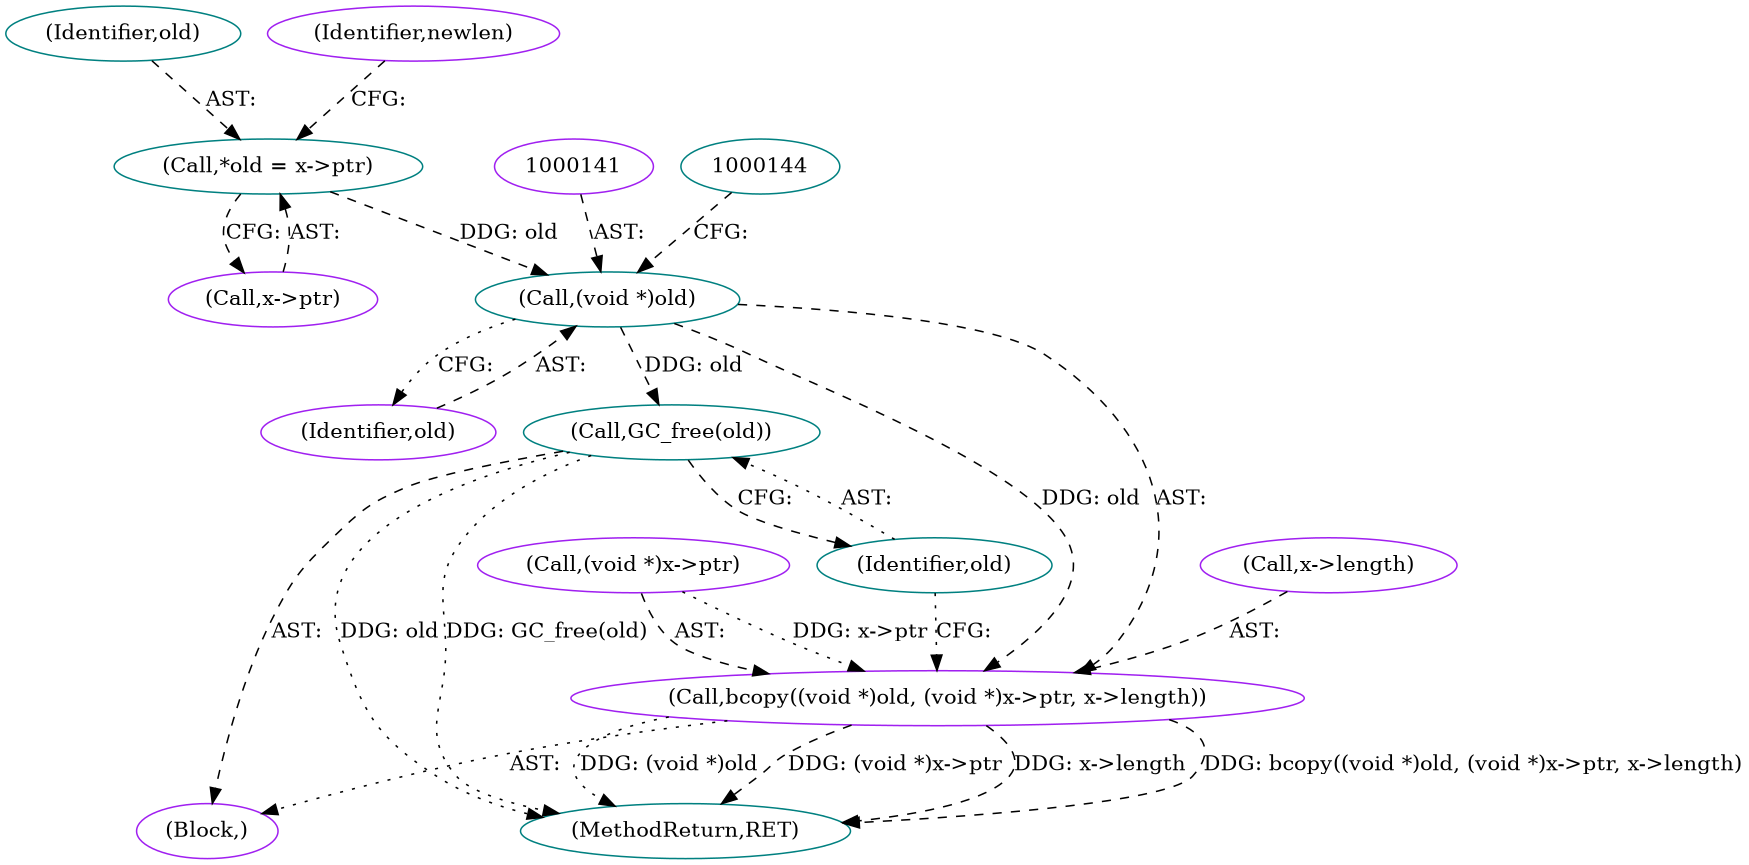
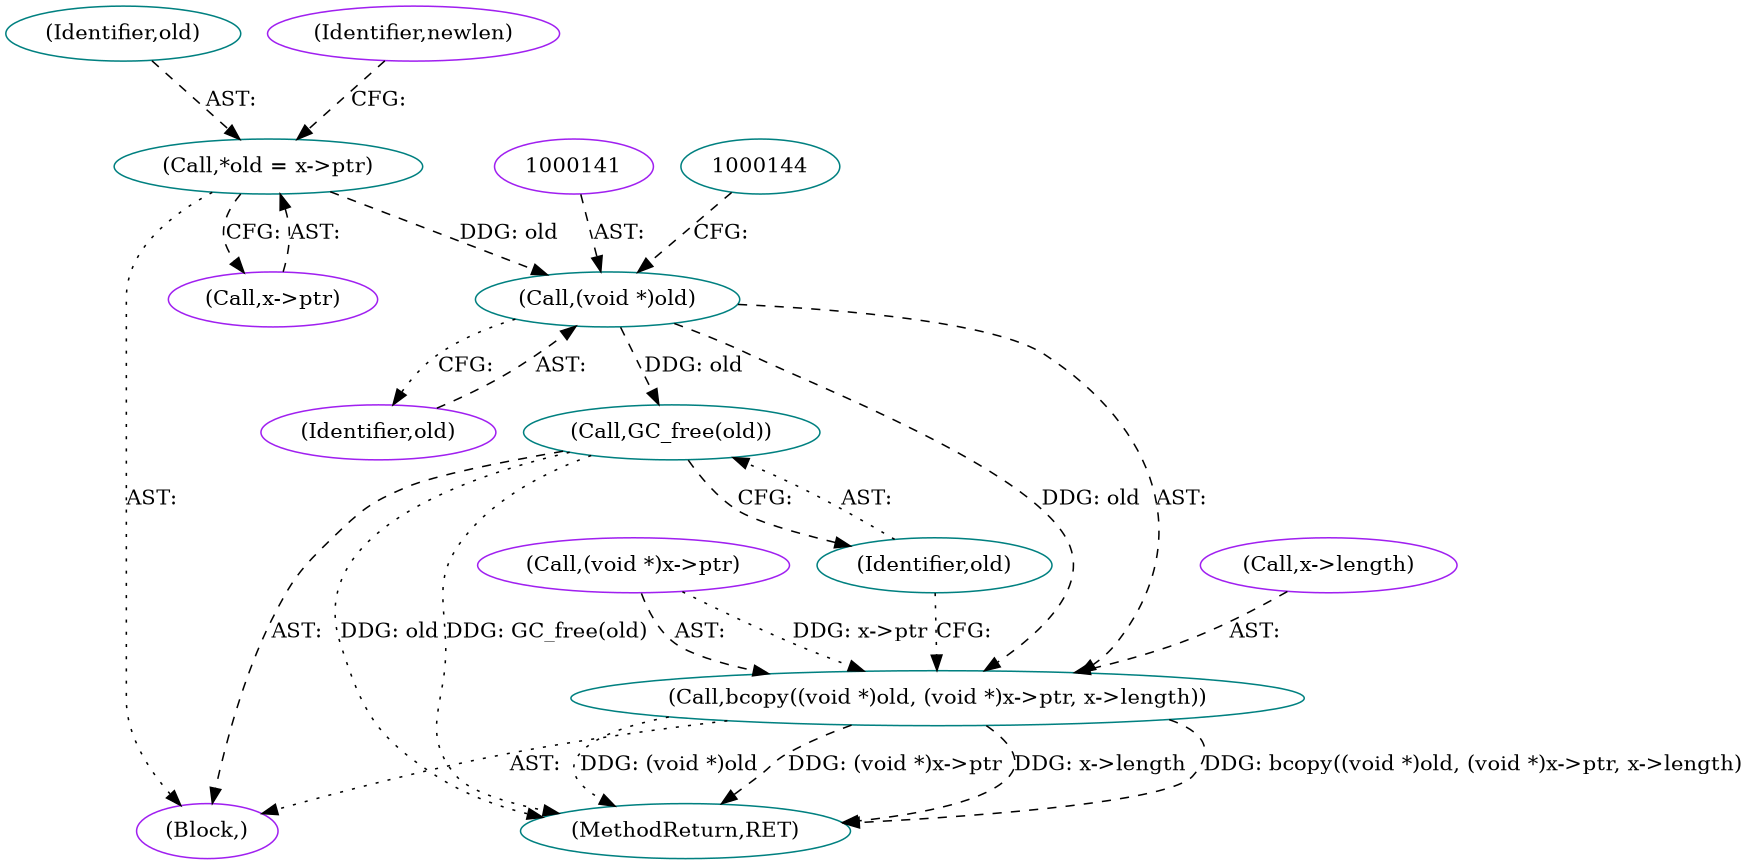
none -> (126, 480)
(938, 698) -> (938, 698)
